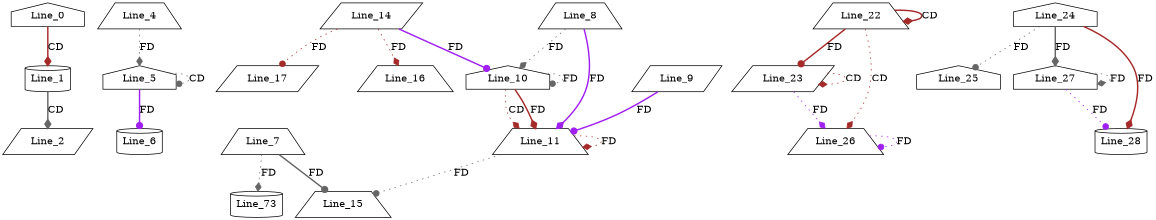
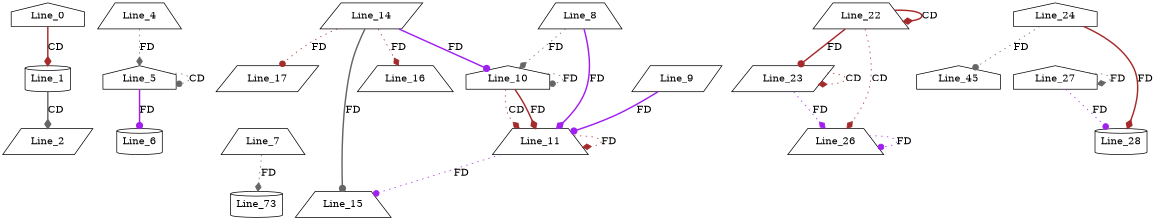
(1055, 42) -> none
(959, 79) -> (959, 79)
(301, 171) -> (345, 106)
(440, 174) -> (440, 174)
